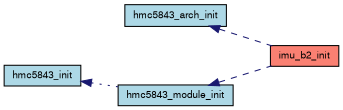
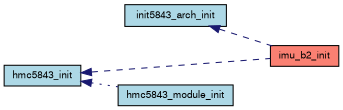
(176, 16) -> (176, 16)
(245, 74) -> (181, 65)
